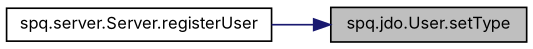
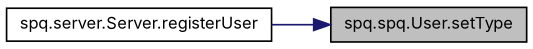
(429, 25) -> (429, 25)
